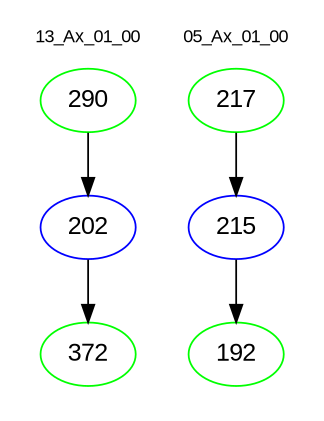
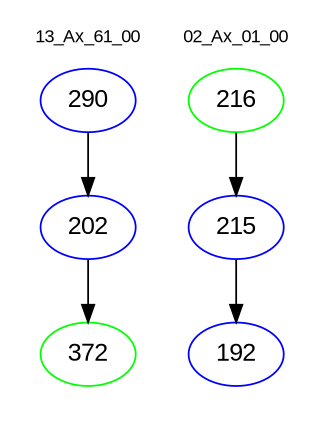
(88, 38) -> (88, 38)
(236, 38) -> (236, 38)
(88, 100) -> (88, 100)
(236, 100) -> (236, 100)
(236, 354) -> (236, 354)
